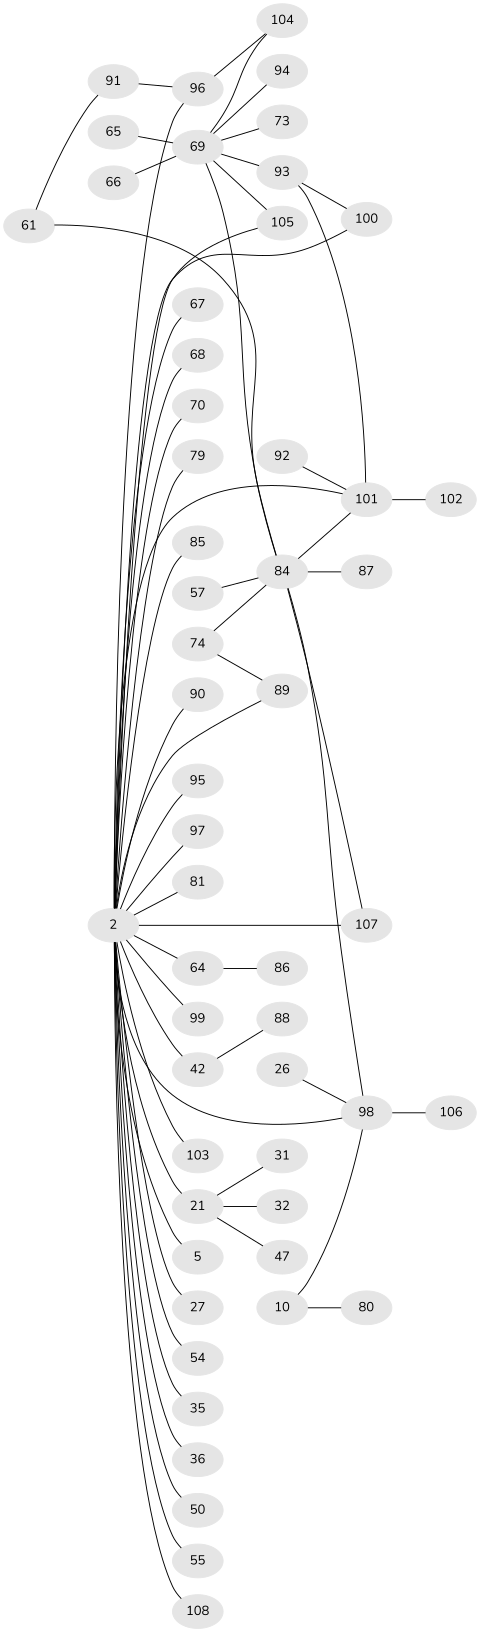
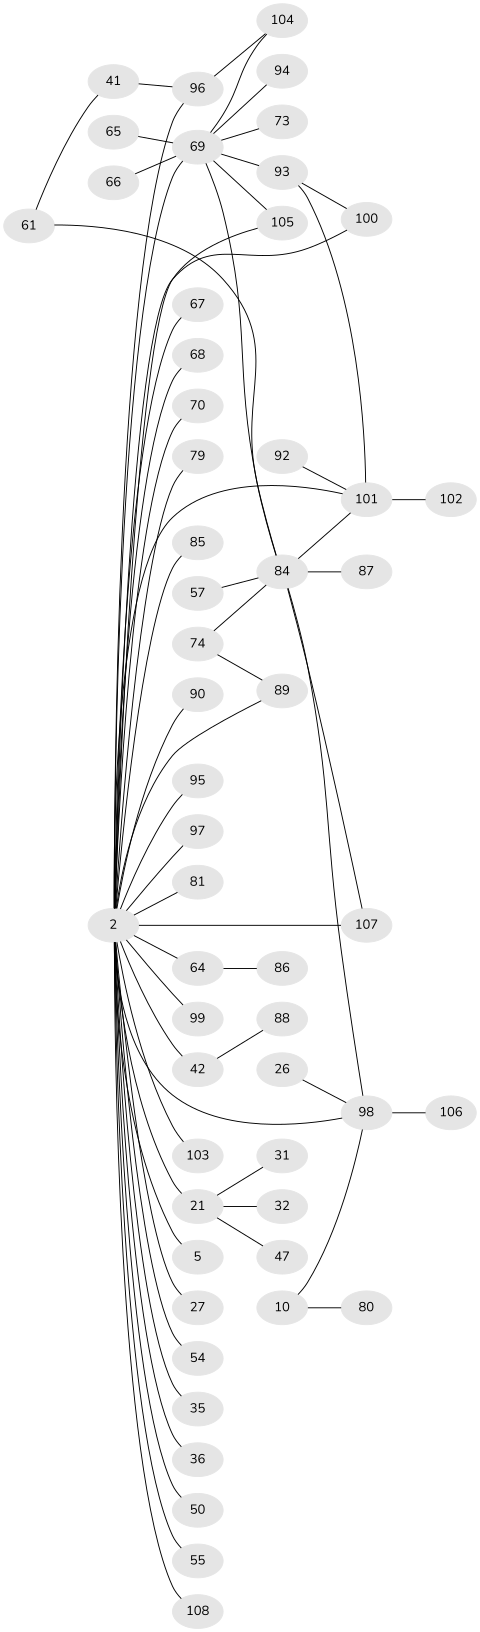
(113, 82) -> (113, 82)
none -> (124, 531)
